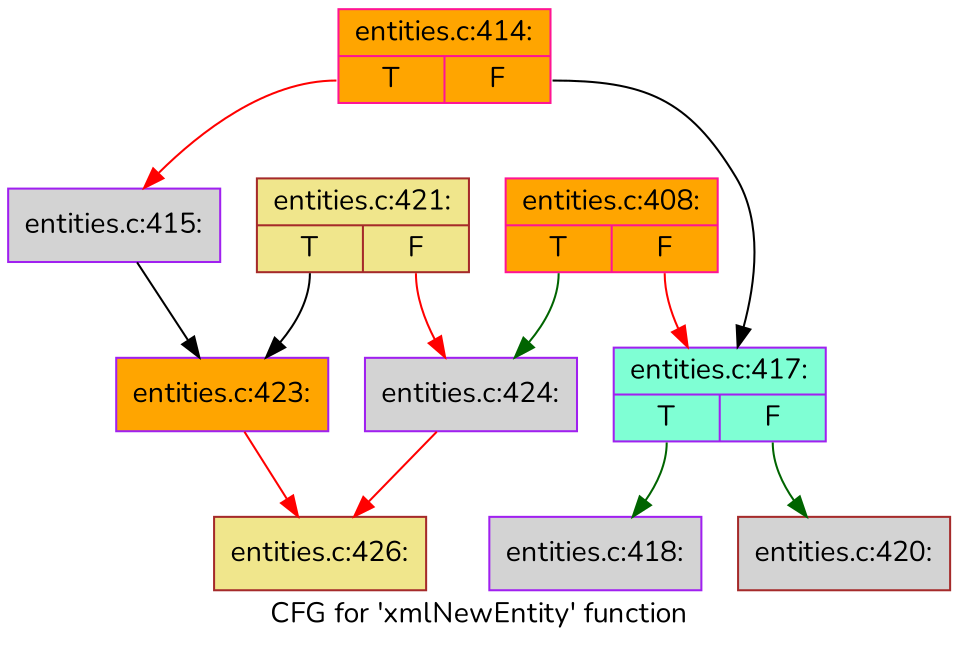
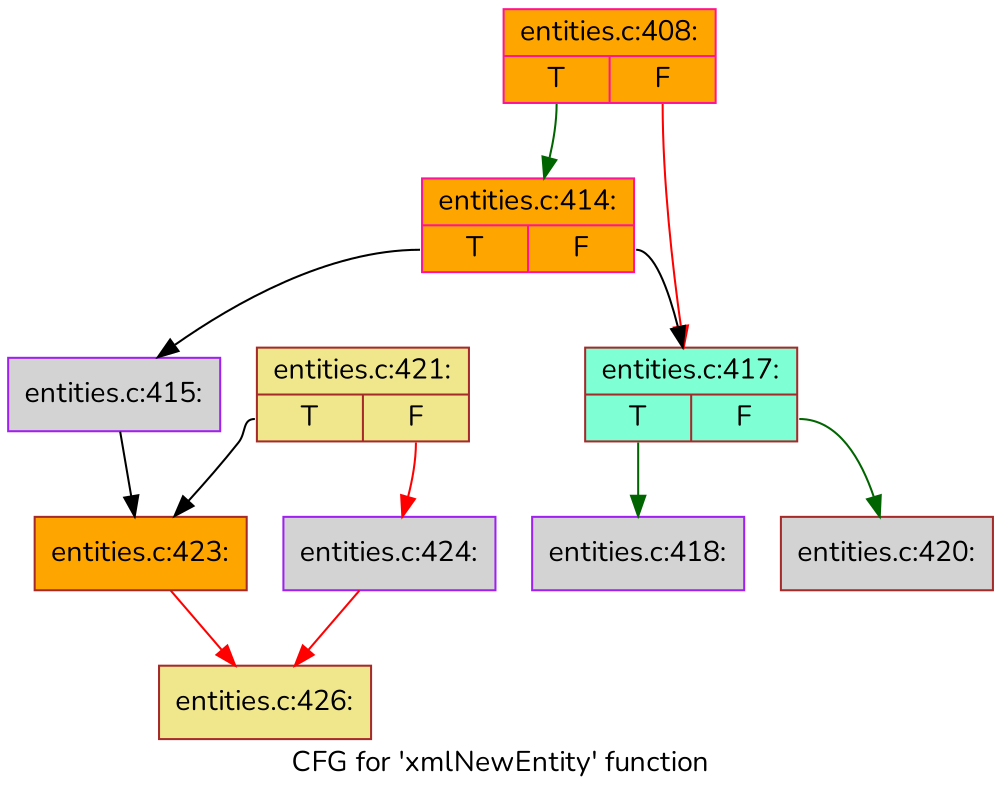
(239, 110) -> (291, 279)
(550, 310) -> (555, 131)
(222, 395) -> (141, 554)
(720, 395) -> (691, 395)
